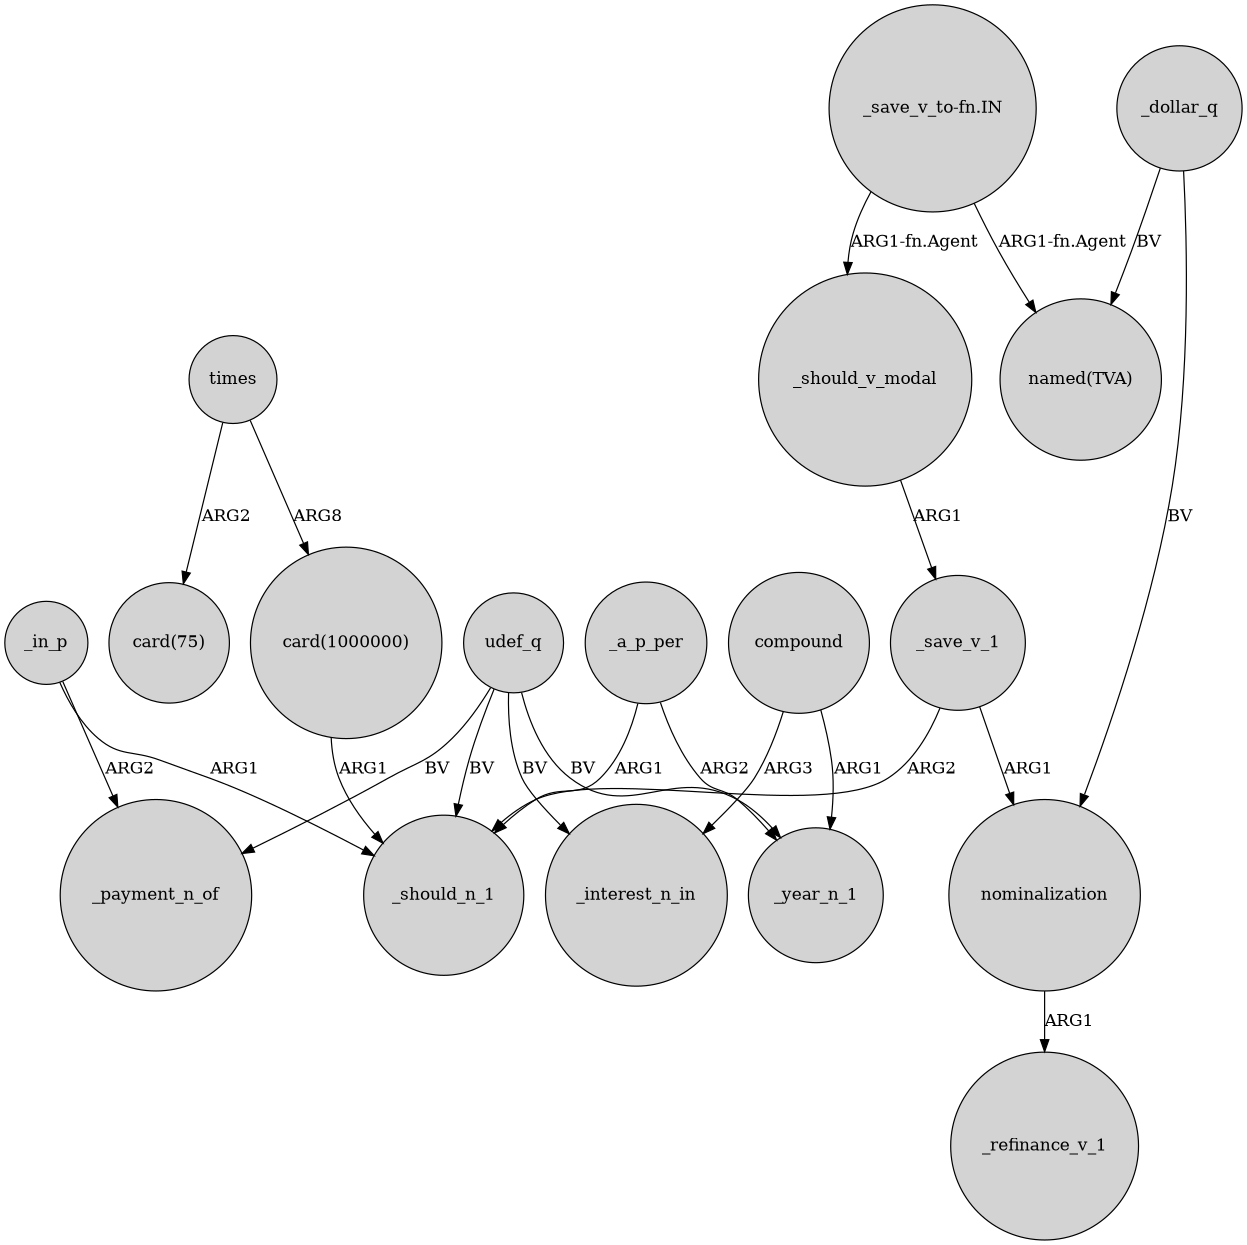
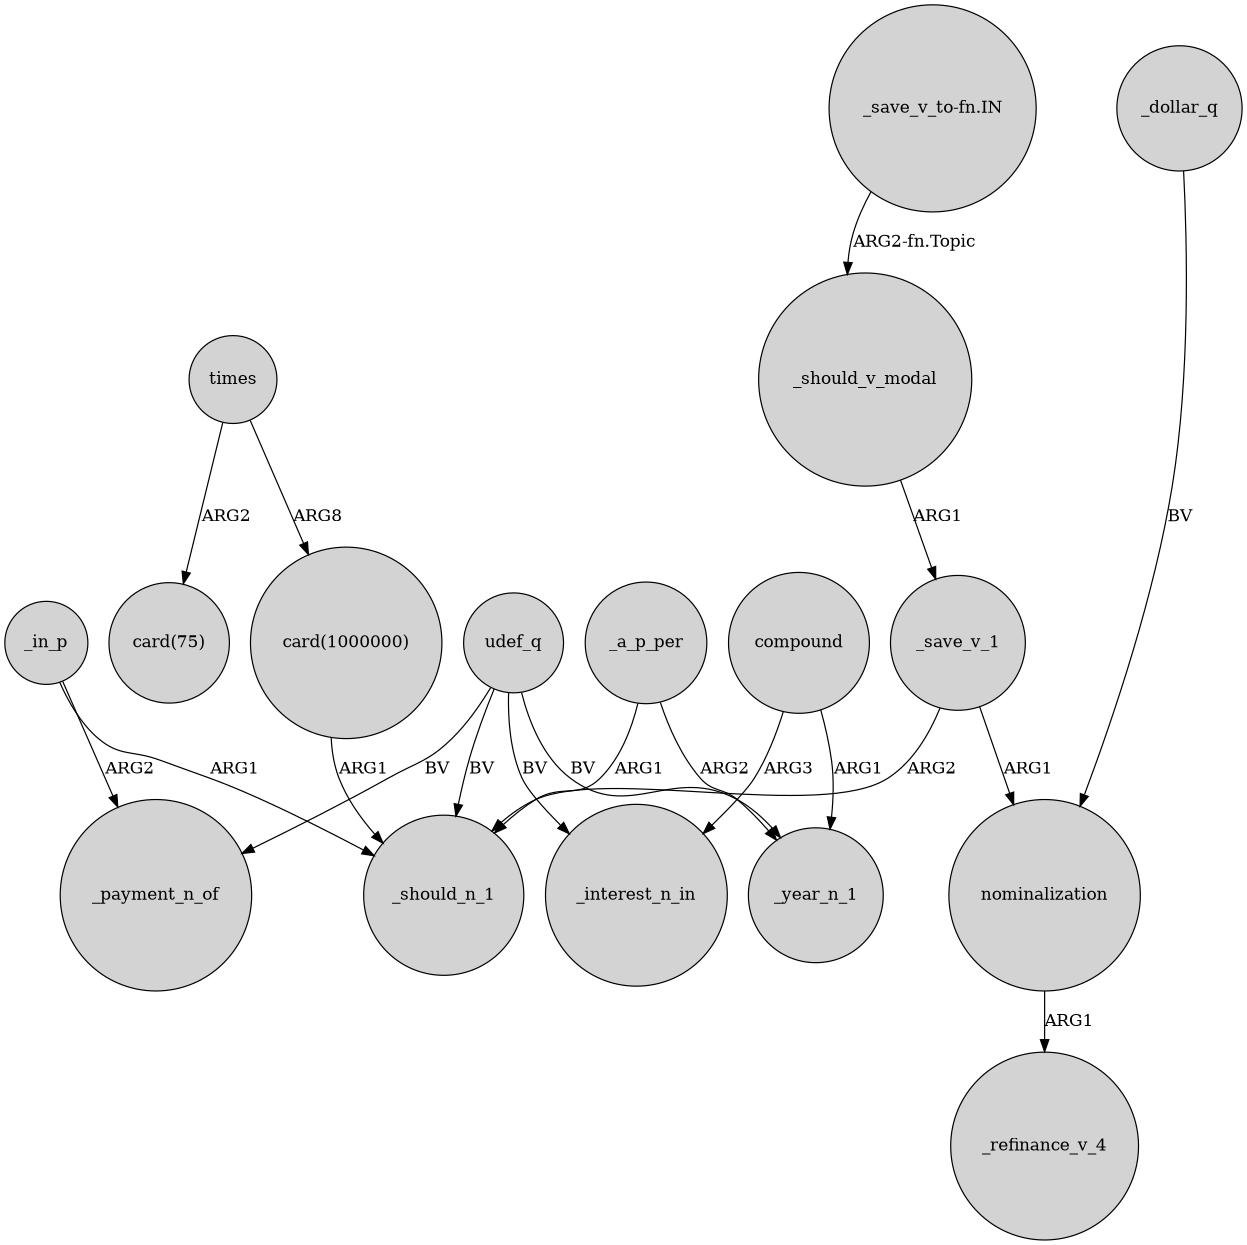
(915, 242) -> (915, 242)
(1081, 380) -> none
(1045, 1146) -> (1045, 1146)
